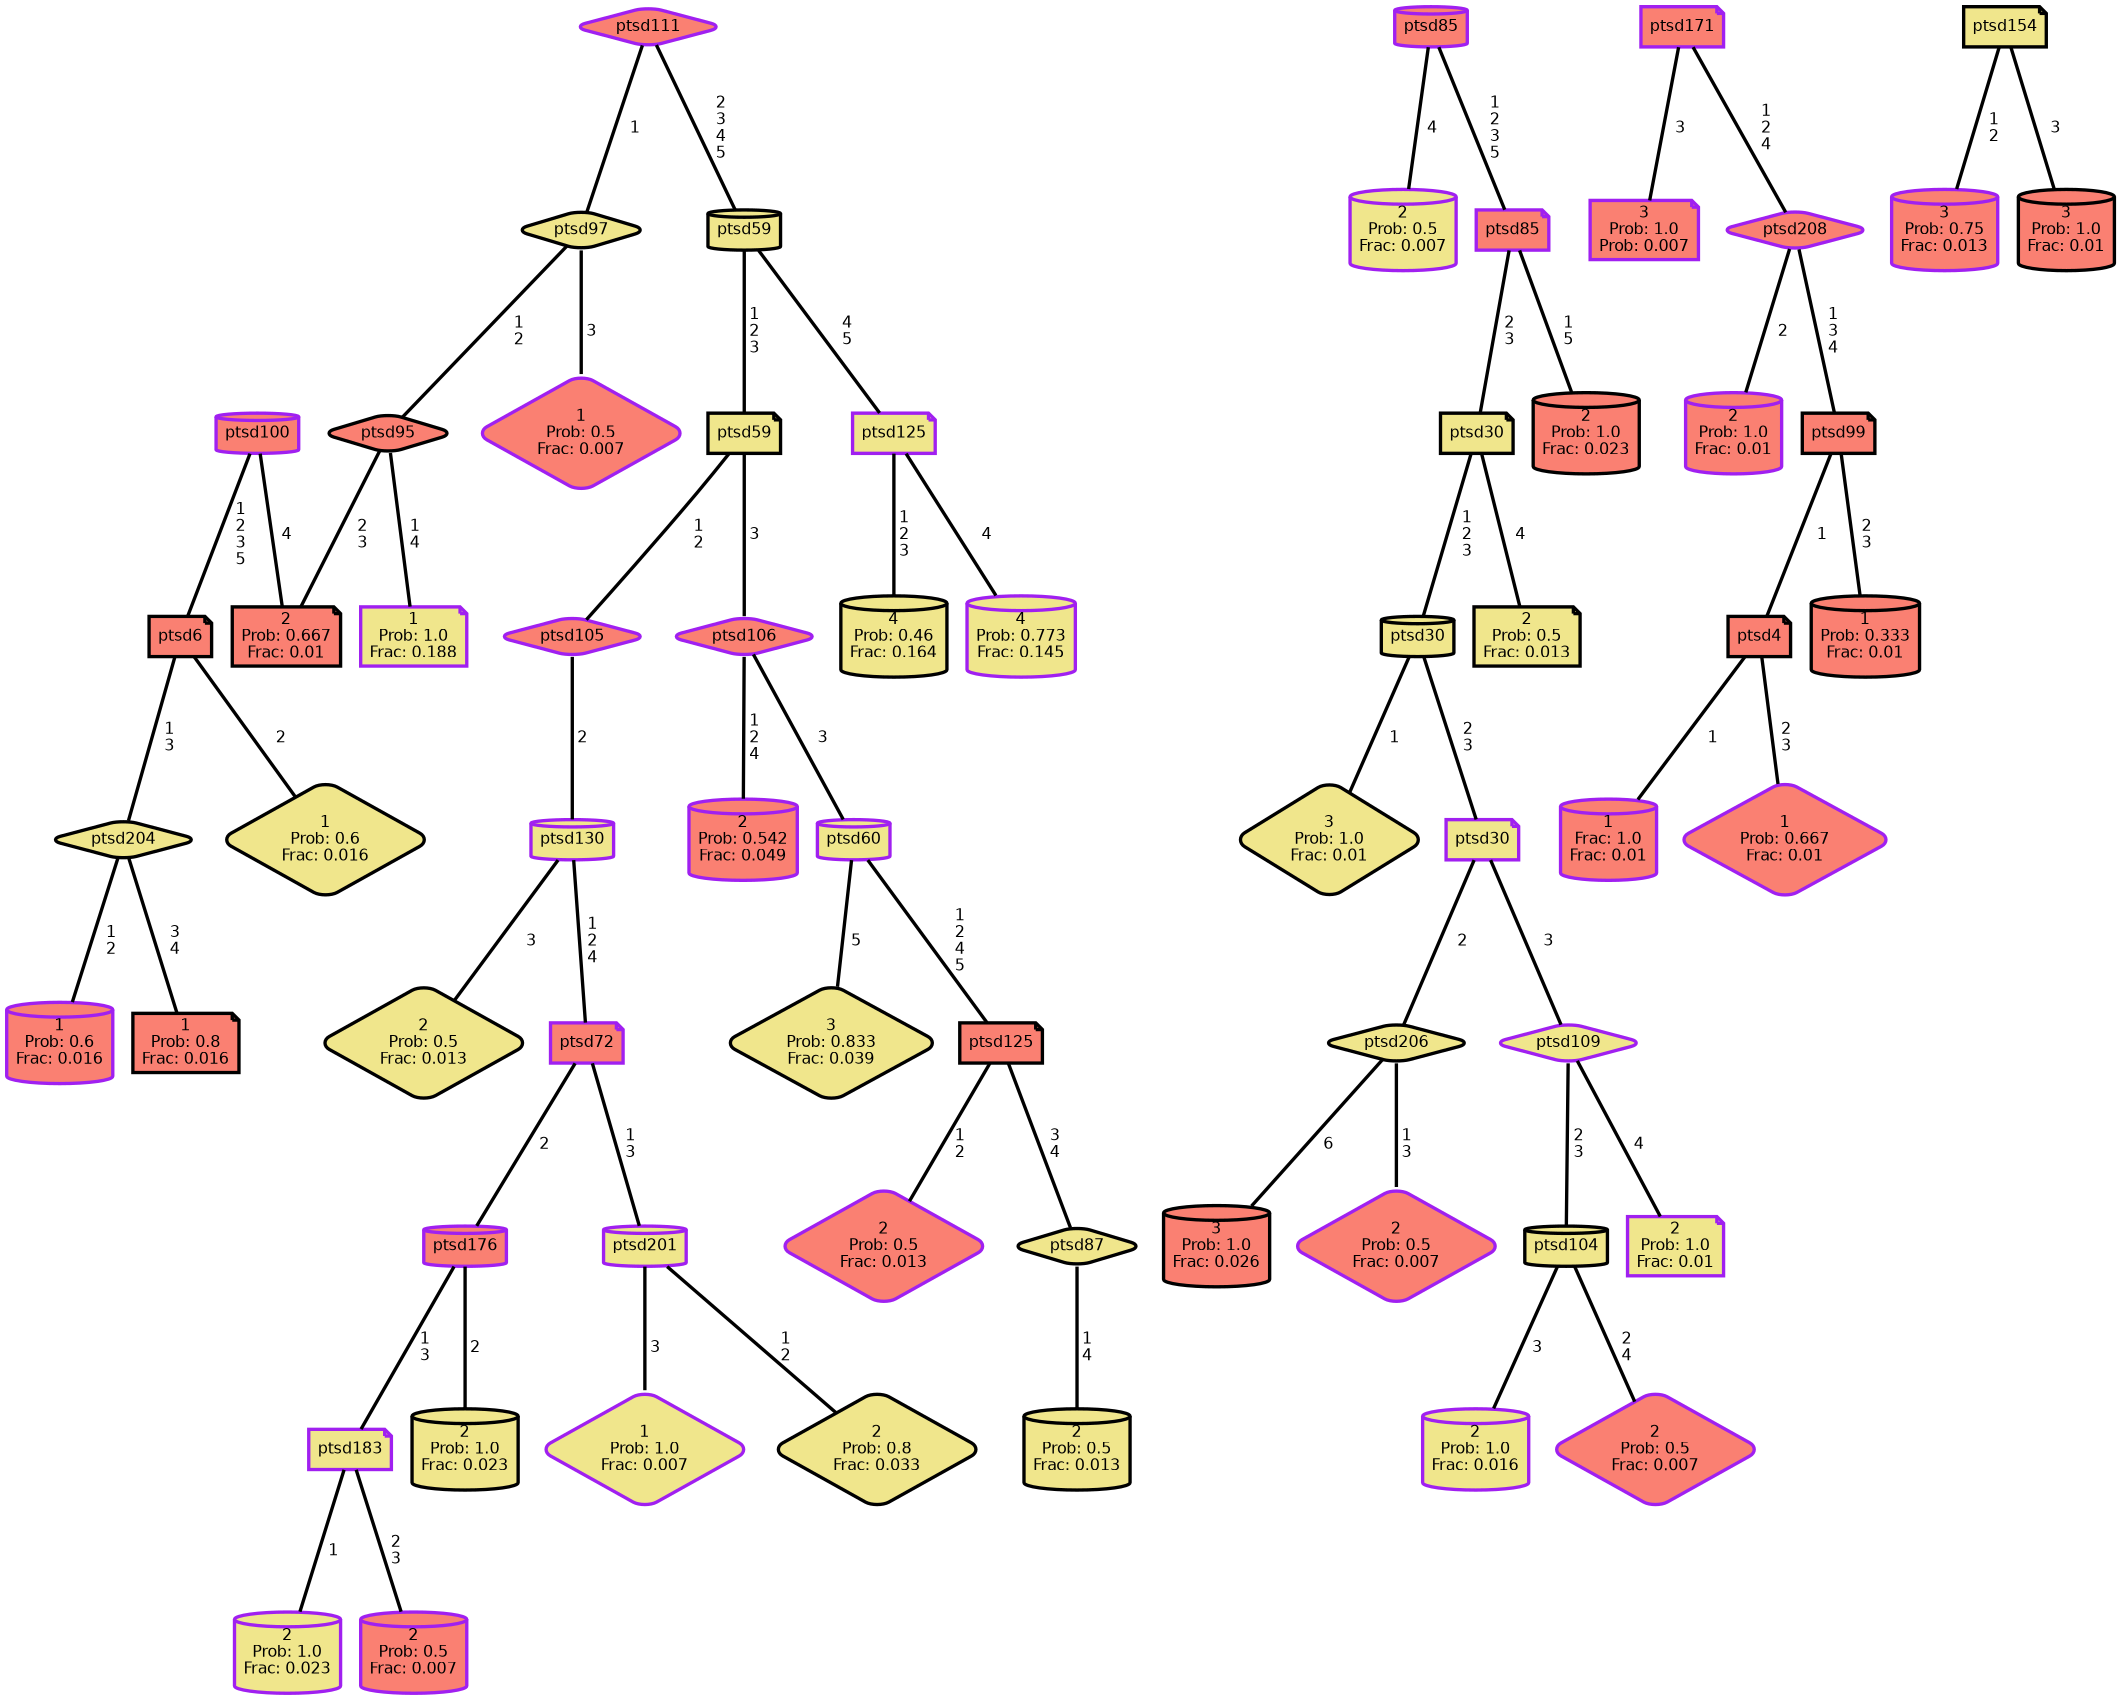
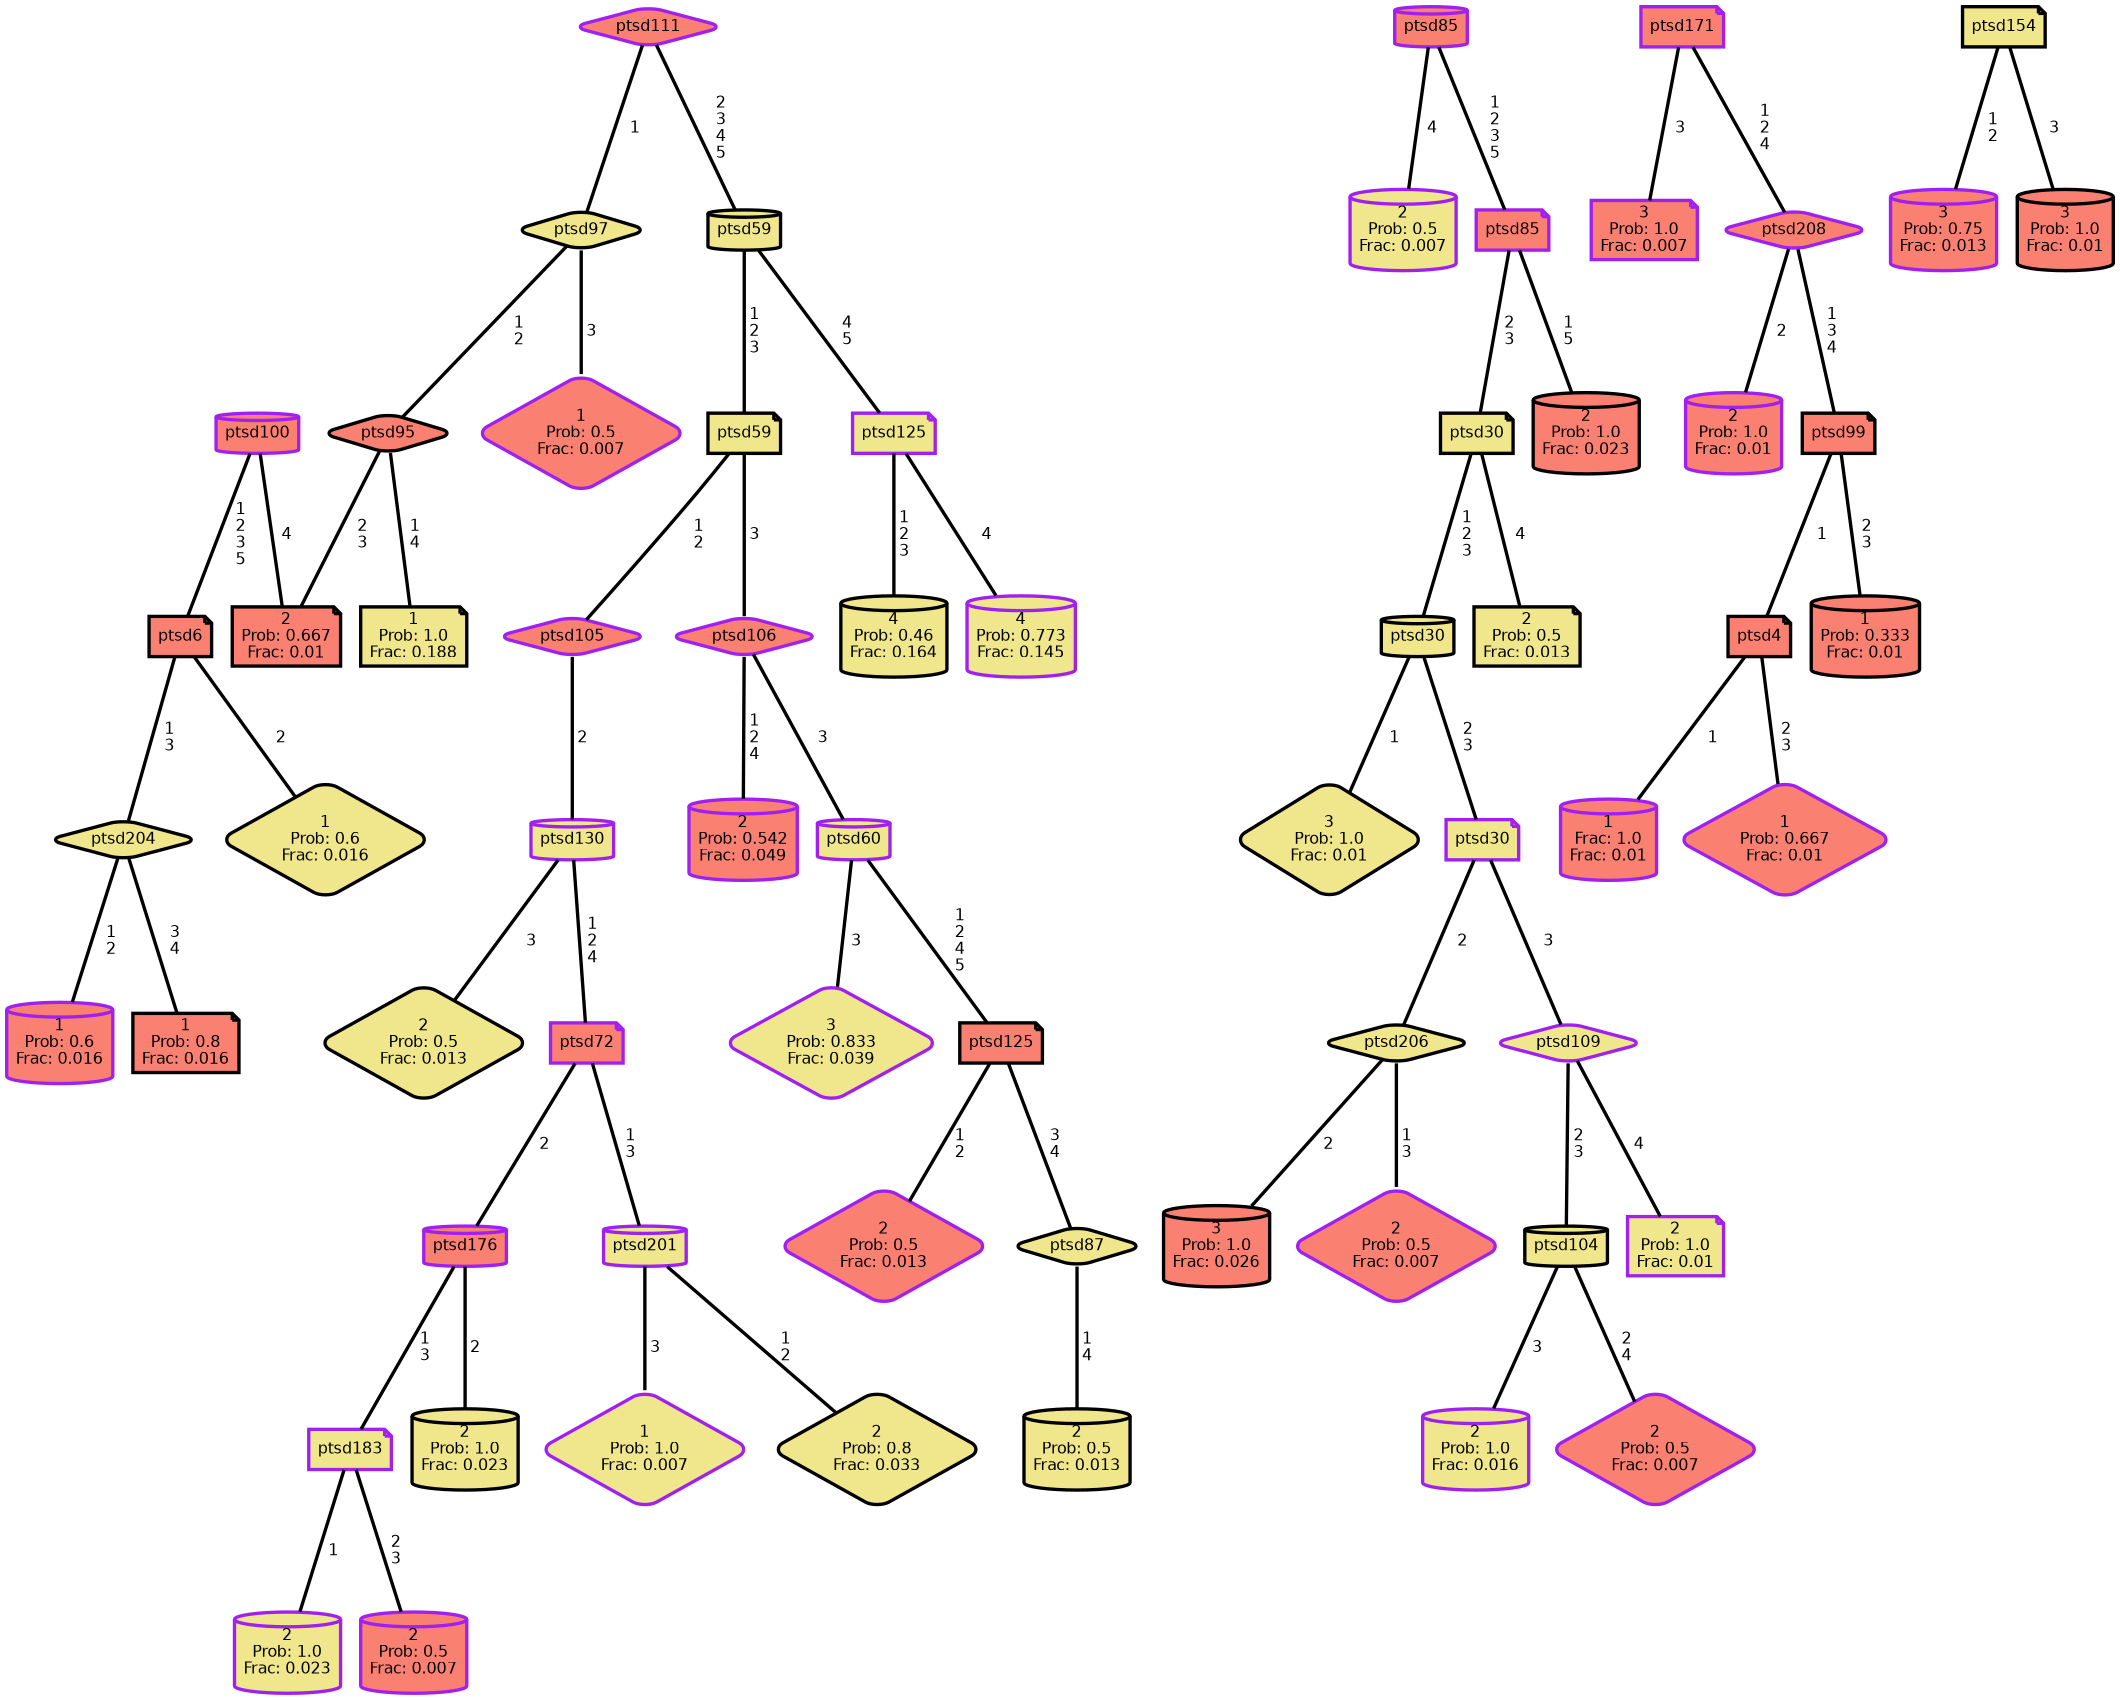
(1644, 230) -> (1644, 230)
(414, 636) -> (414, 636)
(854, 941) -> (854, 941)
(831, 1043) -> (831, 1043)
(1326, 1145) -> (1326, 1145)
